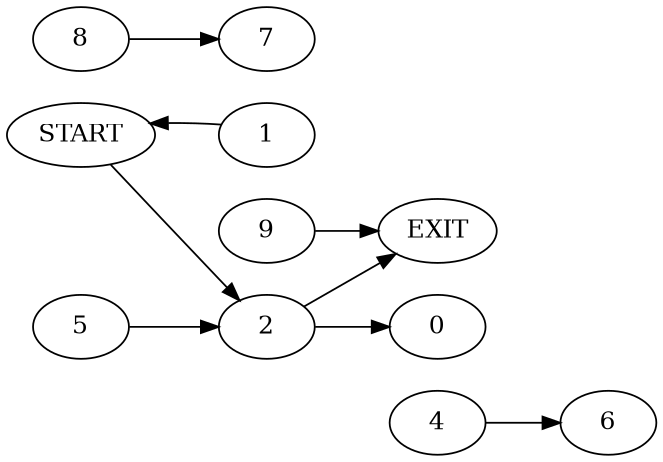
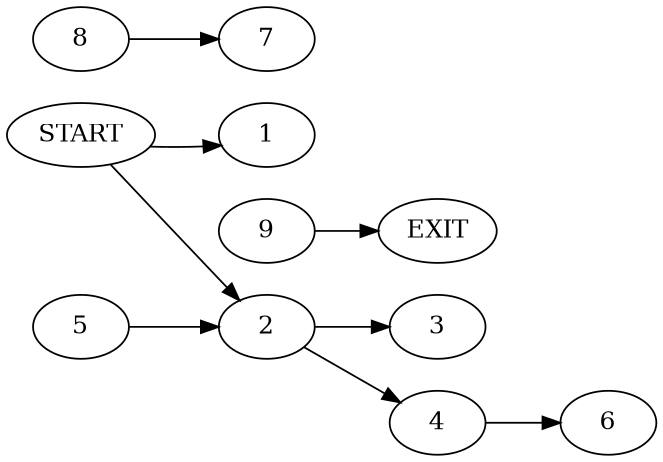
(195, 123) -> (177, 147)
(342, 285) -> (344, 370)
(438, 327) -> (438, 327)
